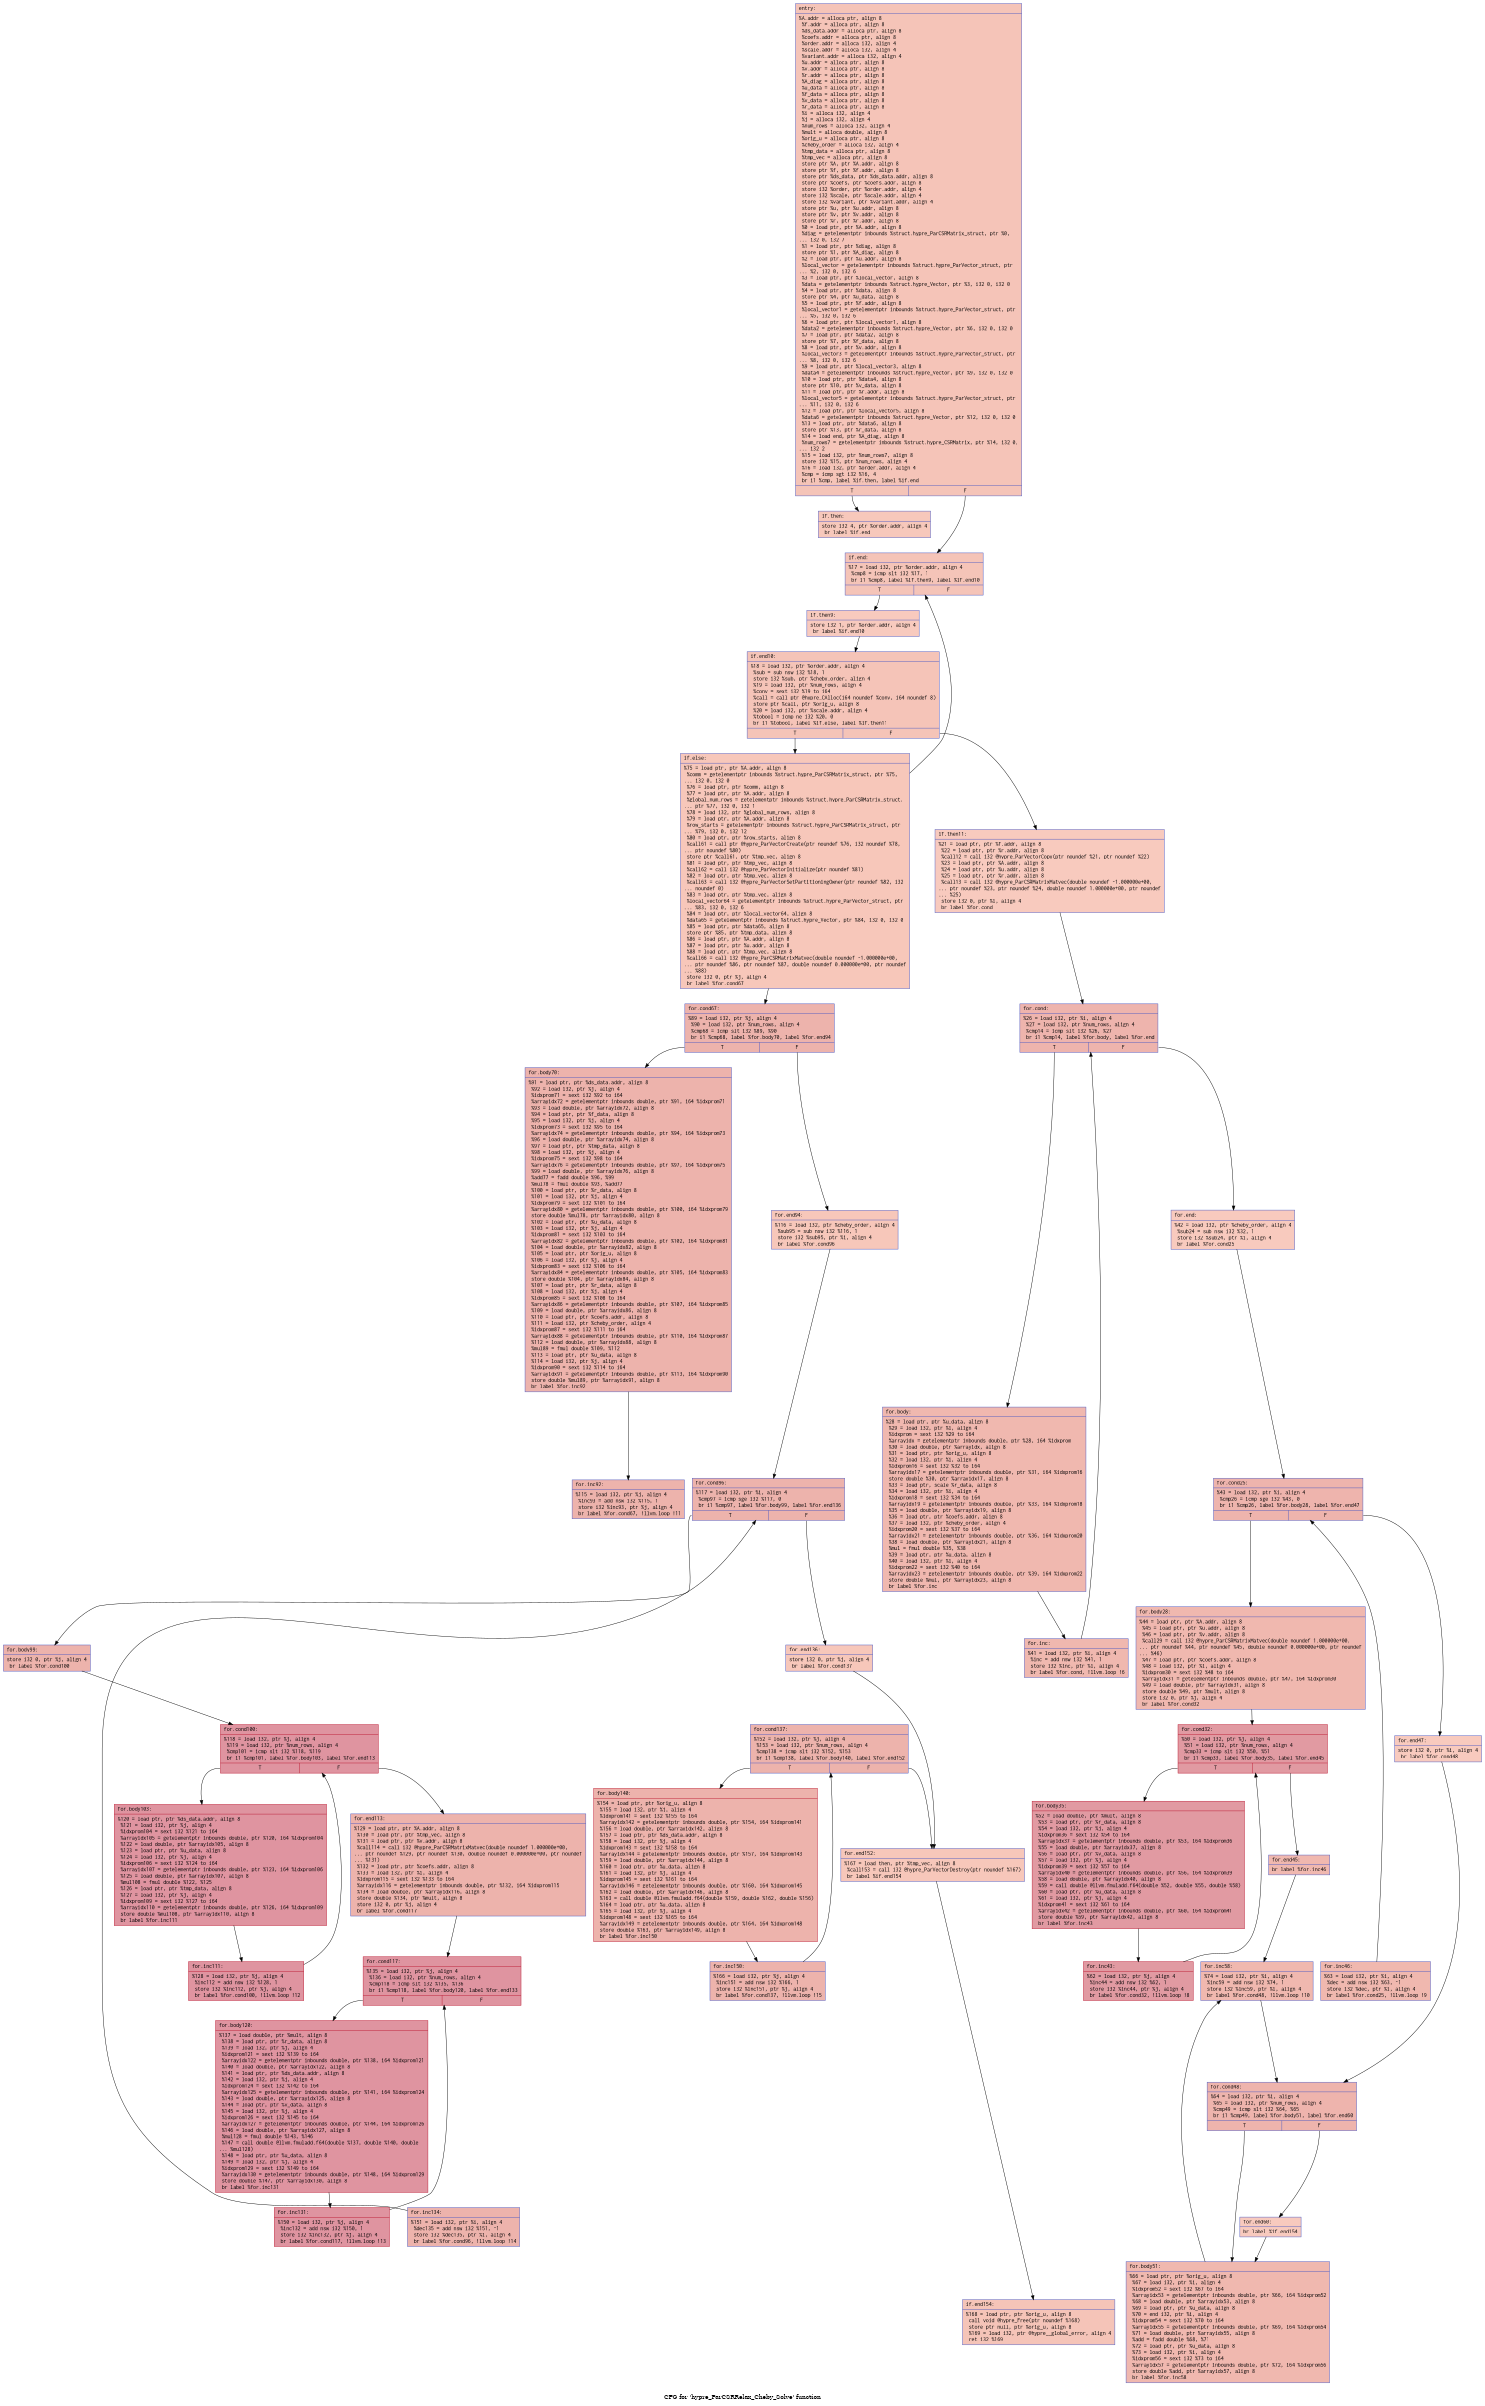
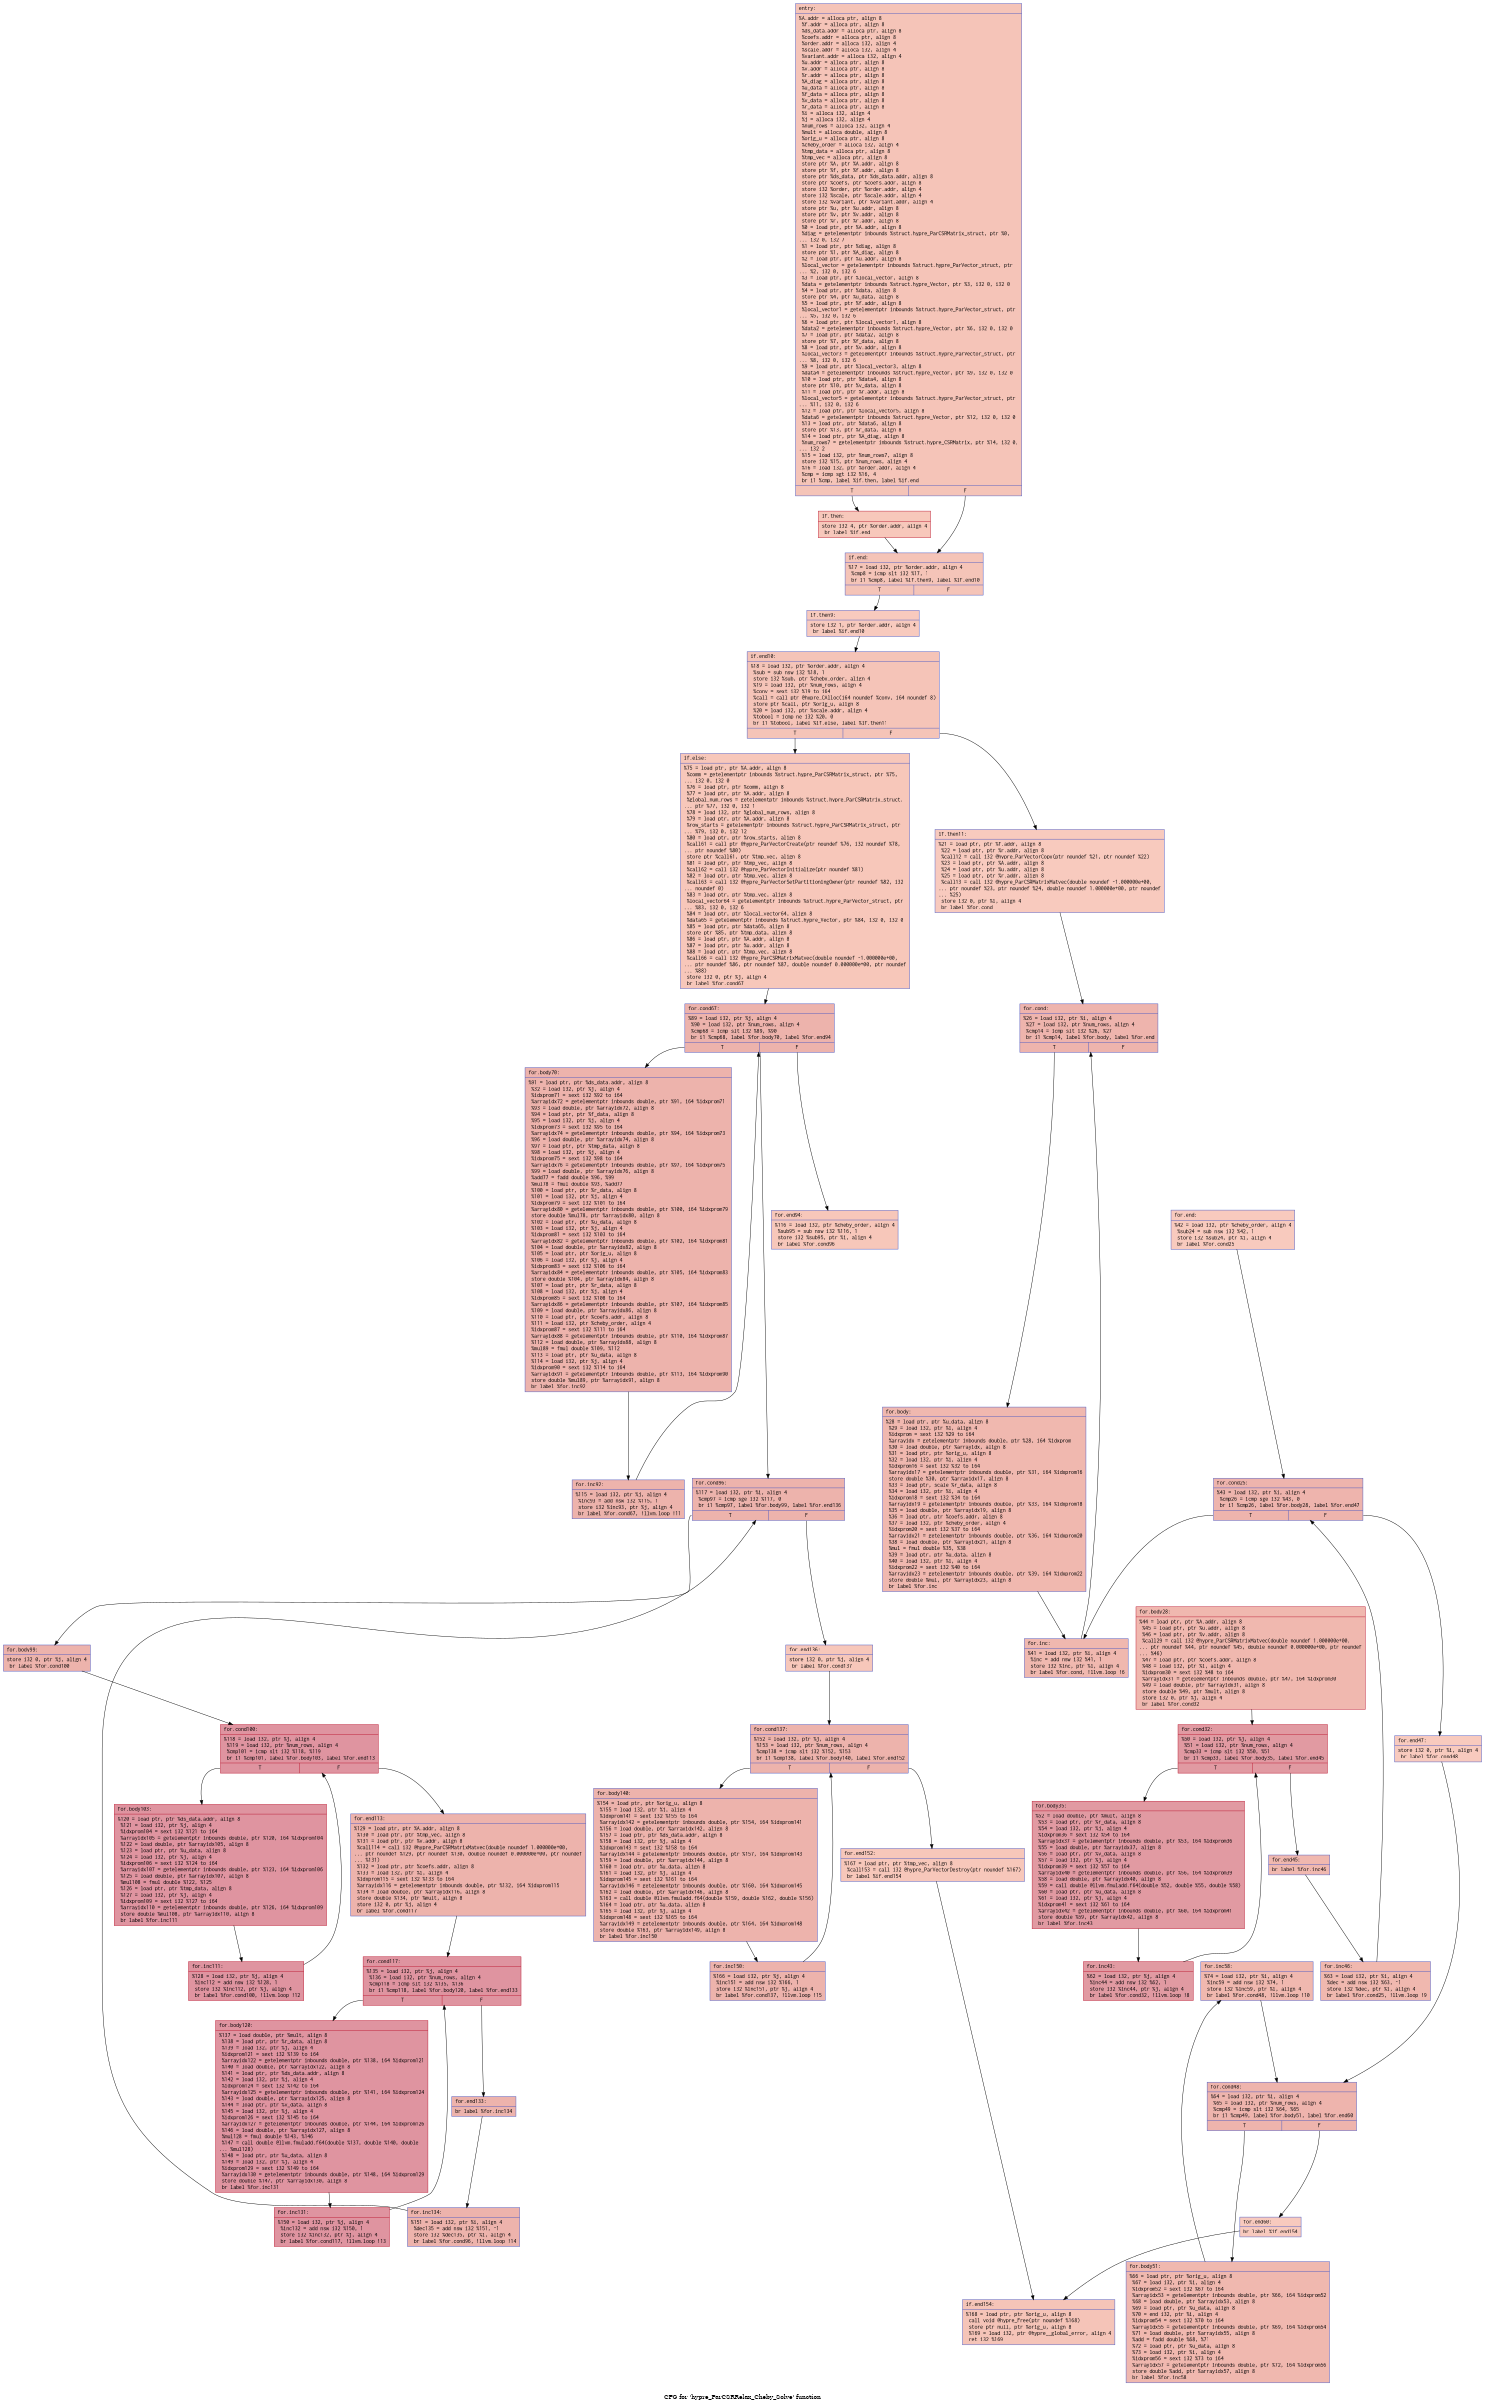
(852, 436) -> (852, 436)
(874, 524) -> (874, 524)
(951, 691) -> (890, 544)
(574, 1089) -> (574, 1089)
(1222, 1111) -> none
(1215, 1231) -> (1215, 1231)
none -> (747, 1295)
(802, 1362) -> (764, 1263)
(1251, 1562) -> (1134, 1557)
(1251, 1658) -> (1251, 1658)
(921, 1744) -> (829, 1696)
(900, 1863) -> (898, 1863)
(706, 1865) -> (706, 1865)
(1281, 1916) -> (1333, 1917)
none -> (484, 2106)
(1261, 2247) -> (1148, 2252)
